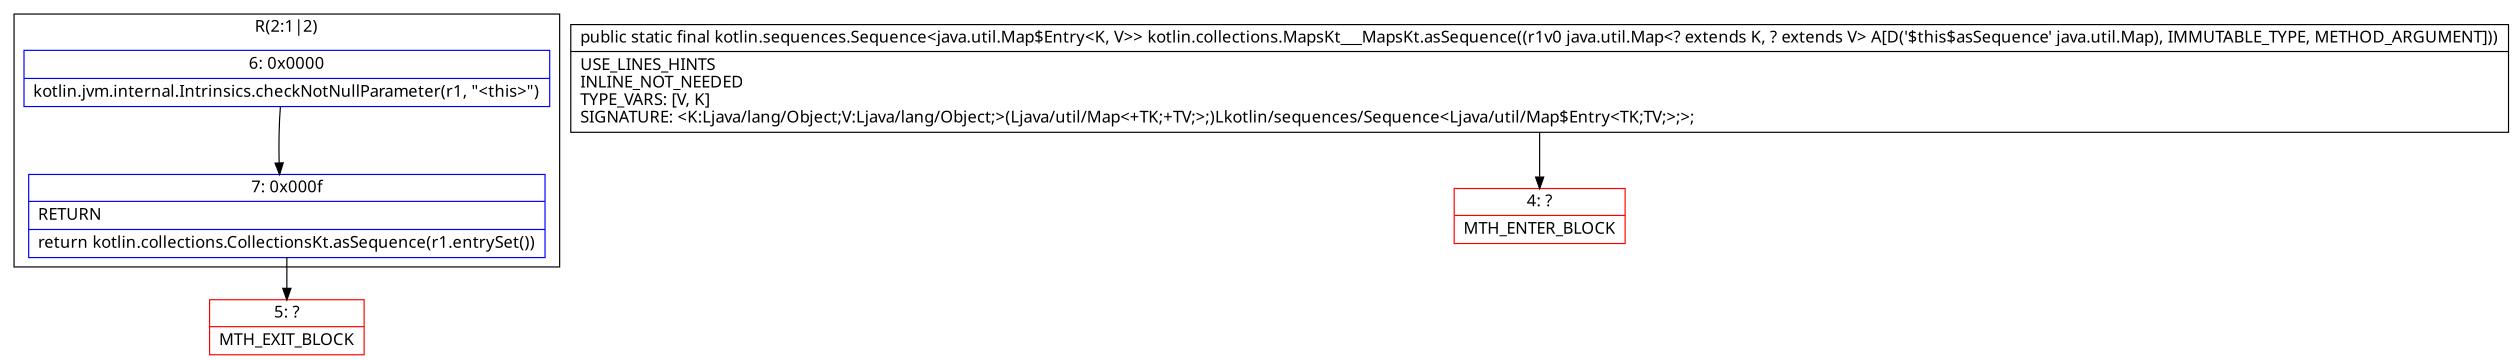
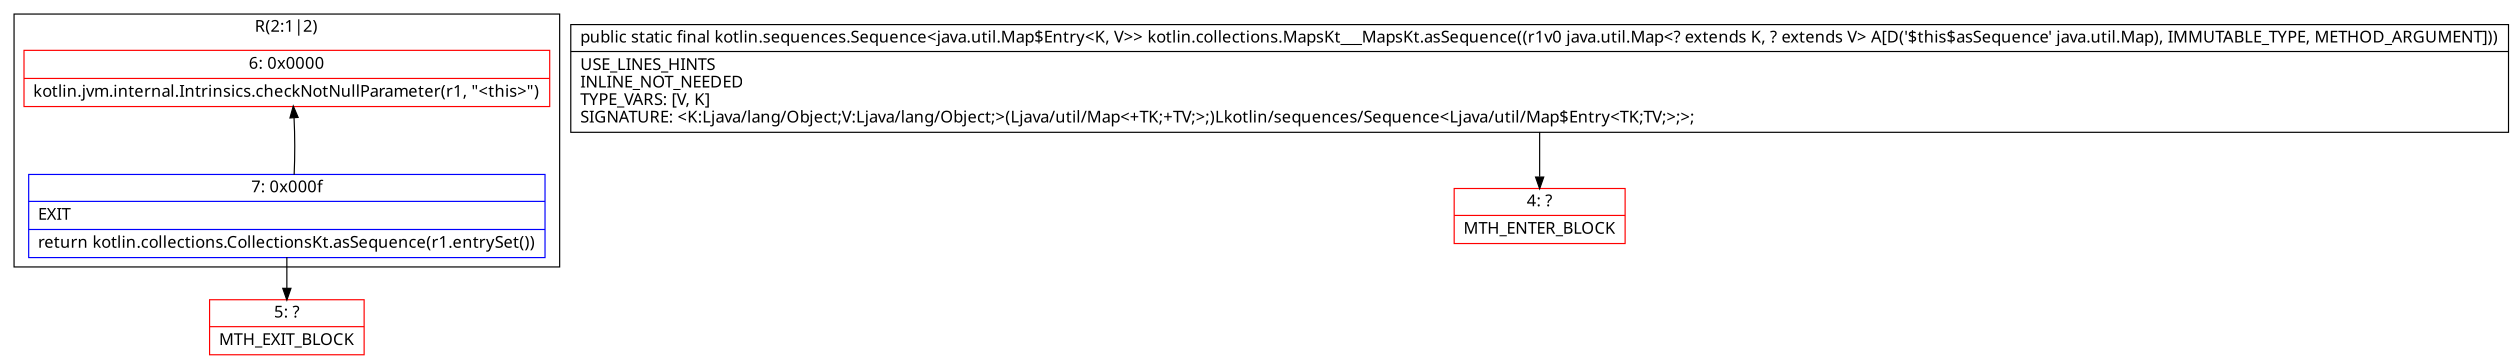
(287, 78) -> (287, 78)
(279, 134) -> (295, 146)
(70, 215) -> (54, 215)
